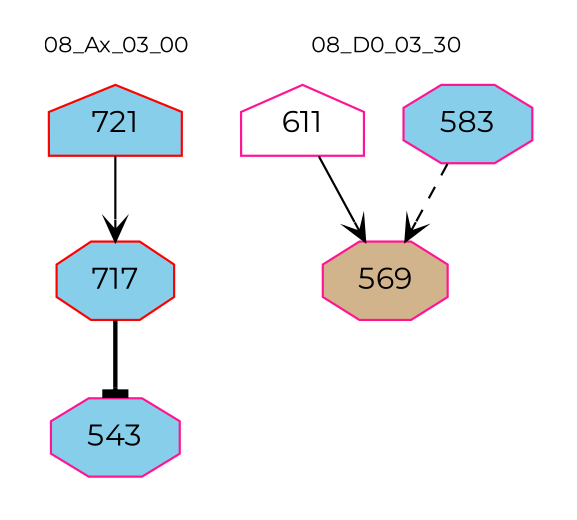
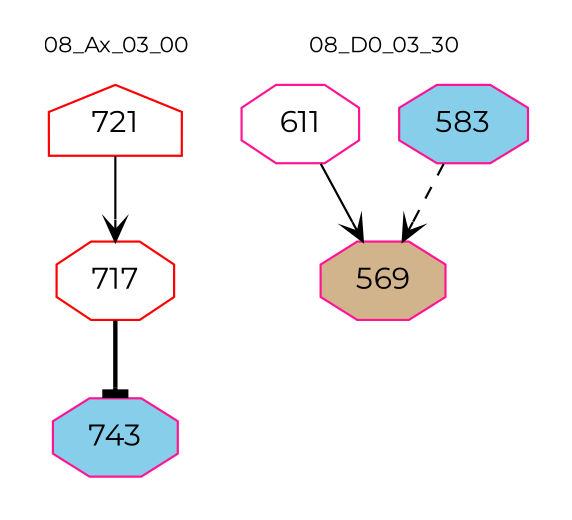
(115, 124) -> (115, 124)
(303, 124) -> (300, 124)
(115, 281) -> (115, 281)
(115, 437) -> (115, 437)
